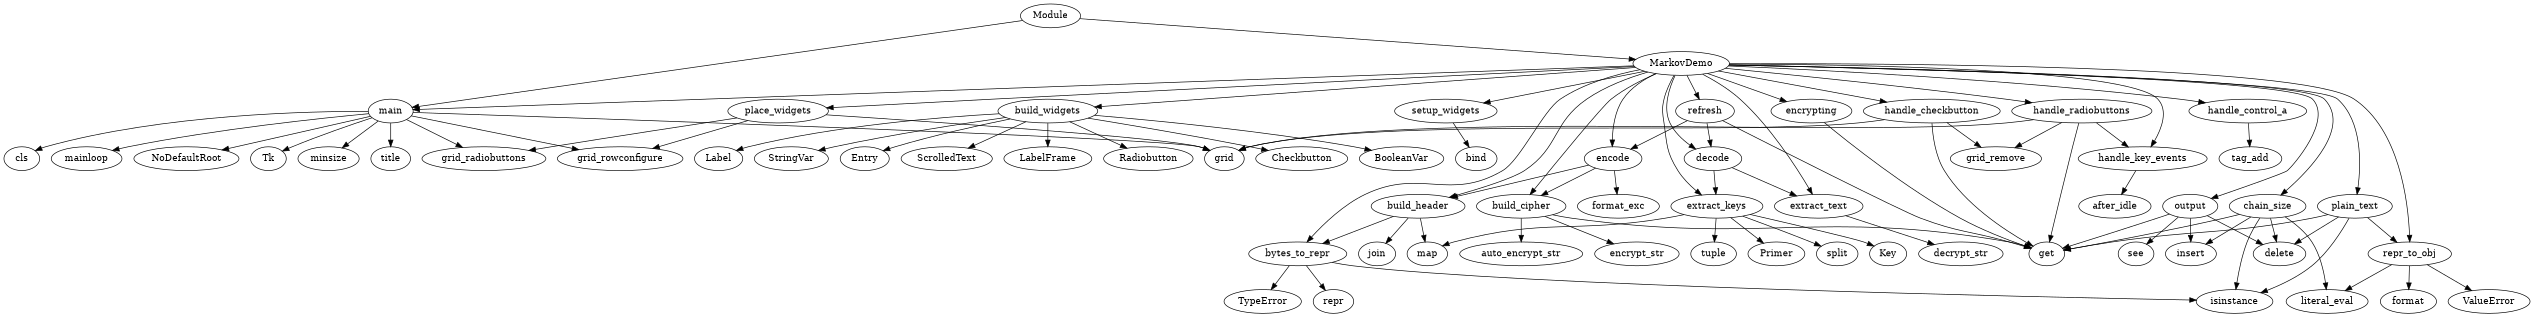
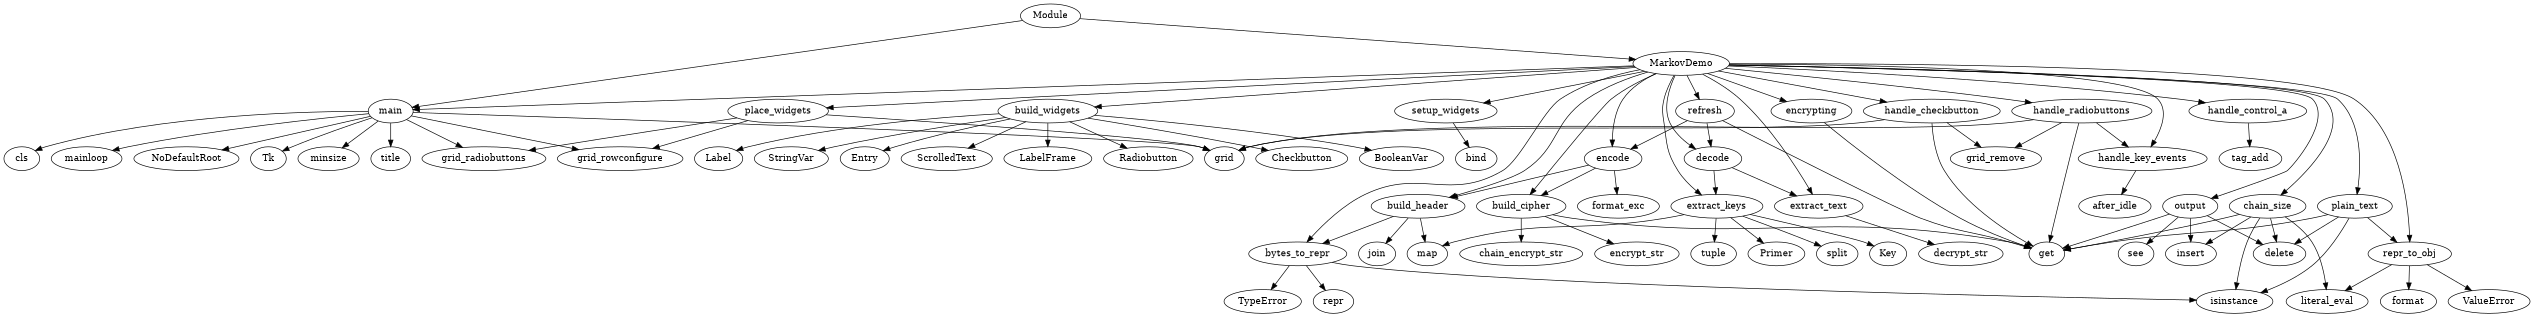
(1521, 254) -> (1521, 254)
